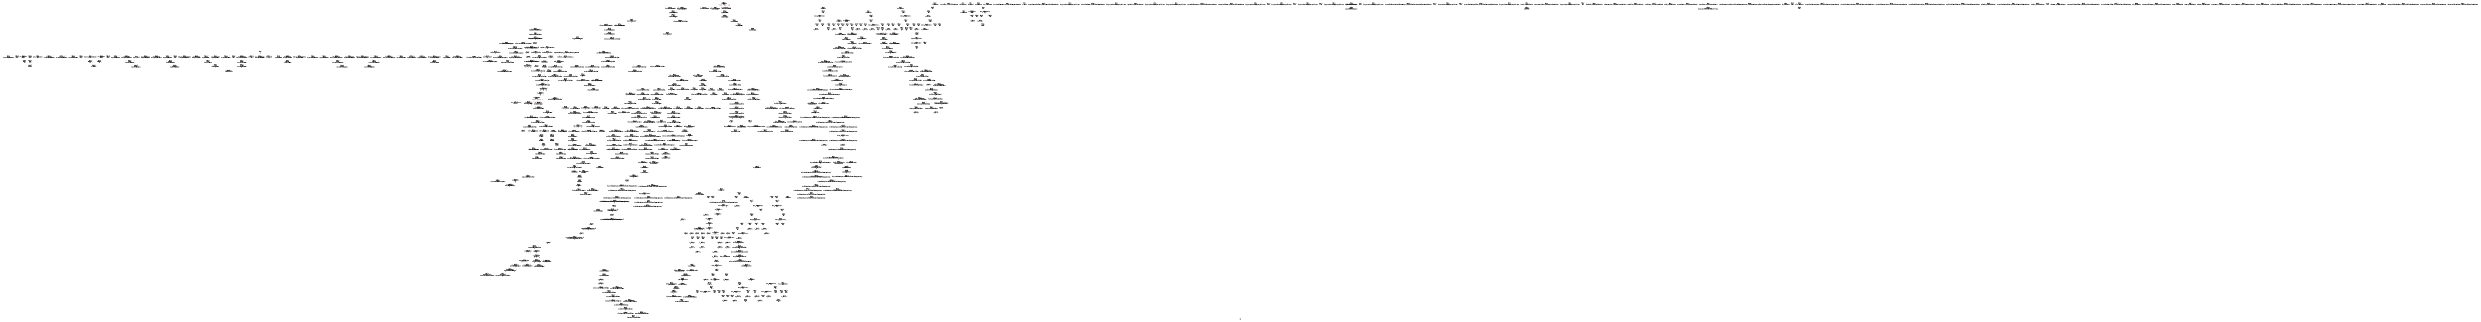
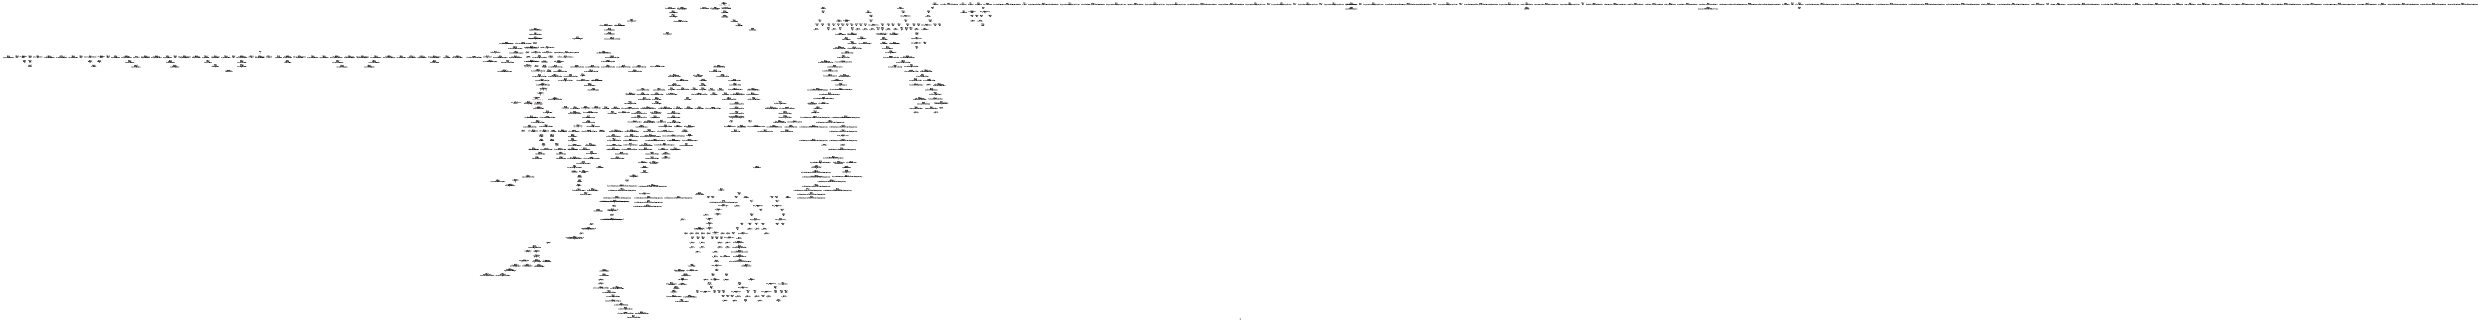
(820, 16) -> none
none -> (623, 66)
(630, 301) -> none
